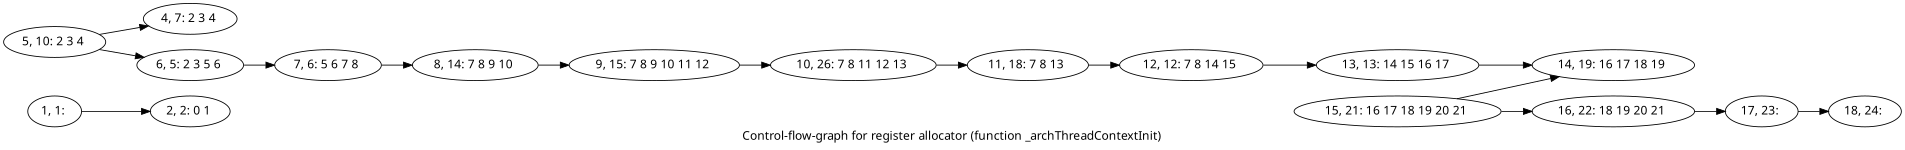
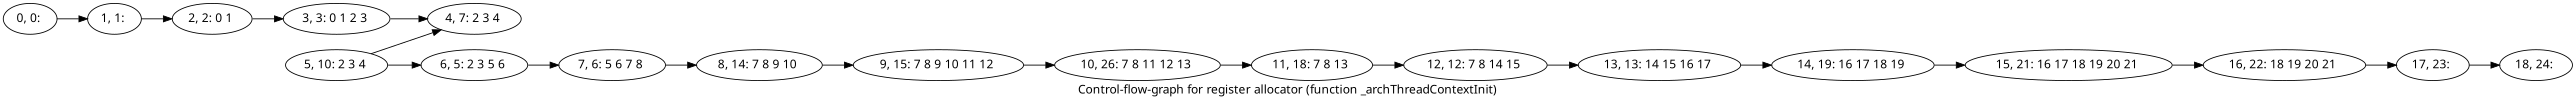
none -> (30, 19)
none -> (337, 19)
(1504, 89) -> (1945, 65)
